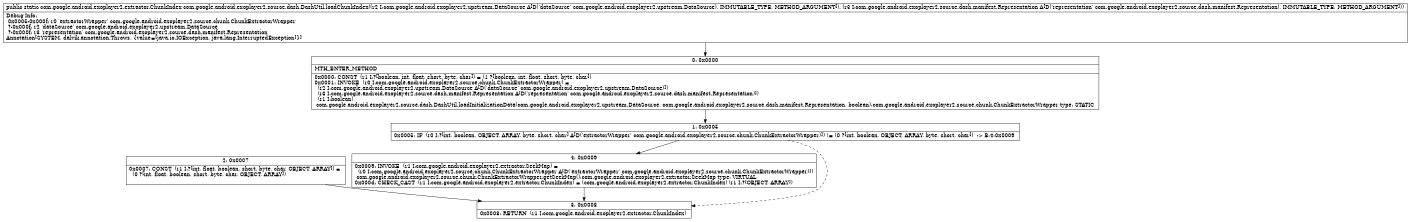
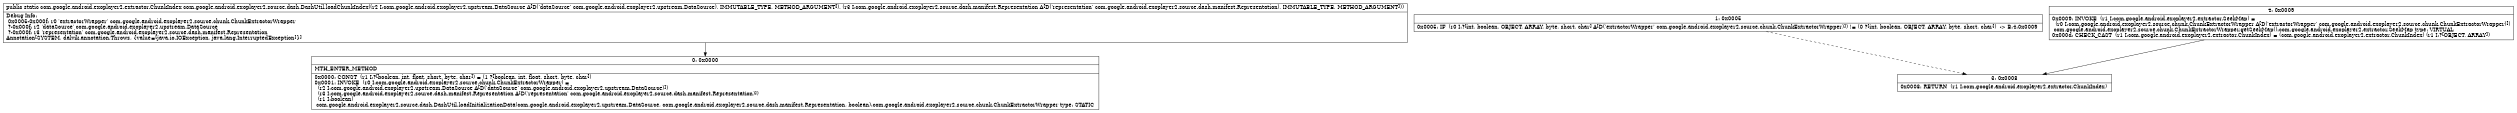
(705, 114) -> none
(660, 146) -> none
(236, 171) -> none
